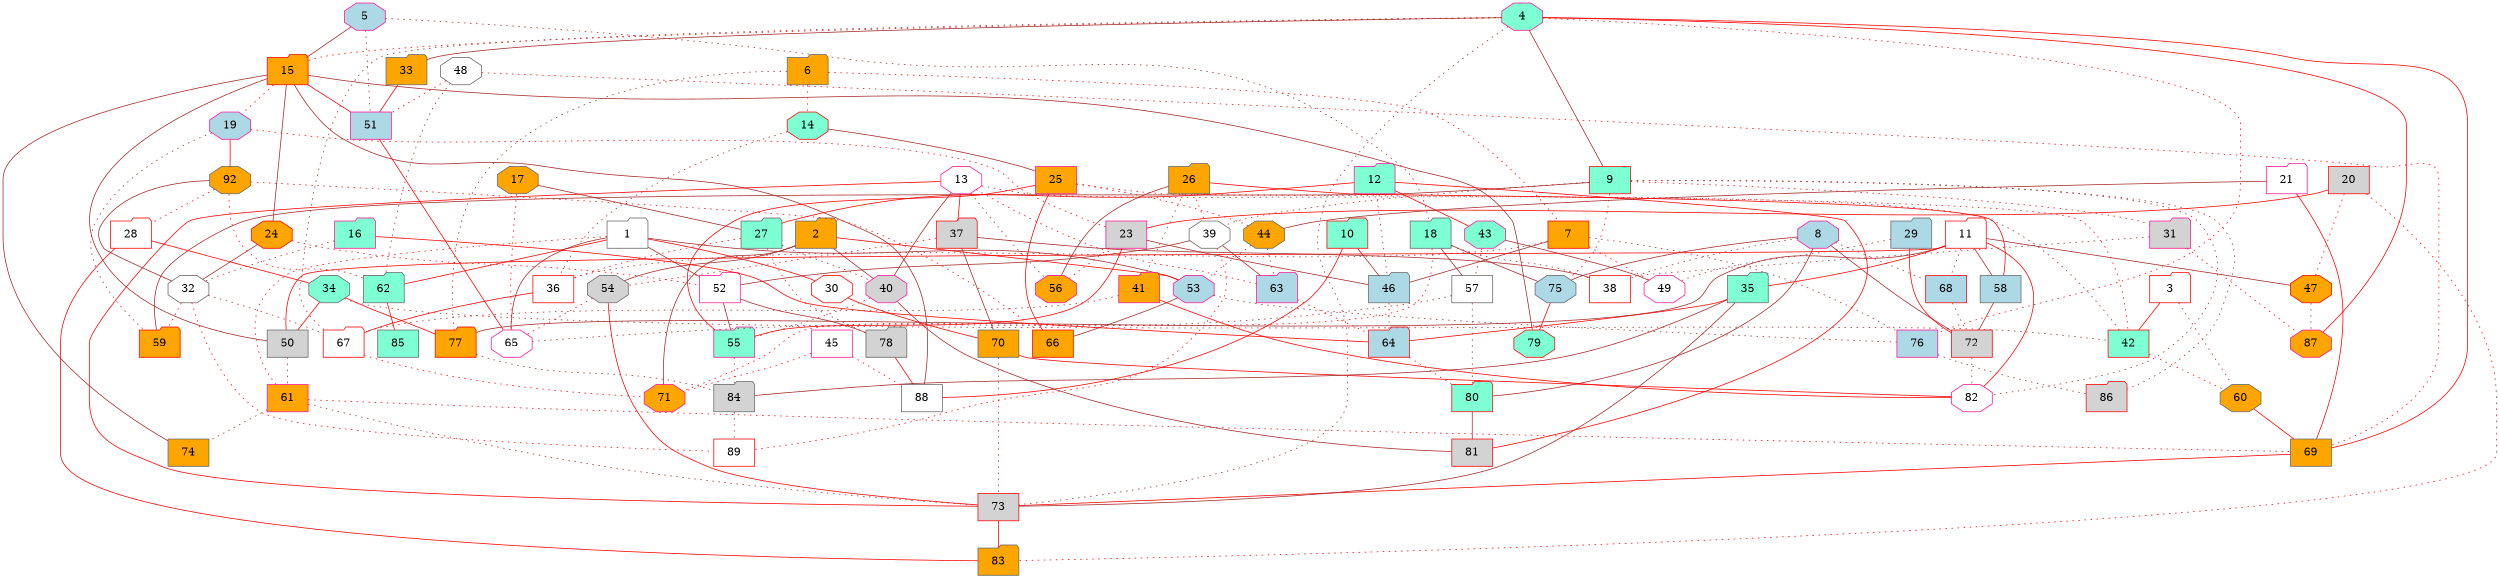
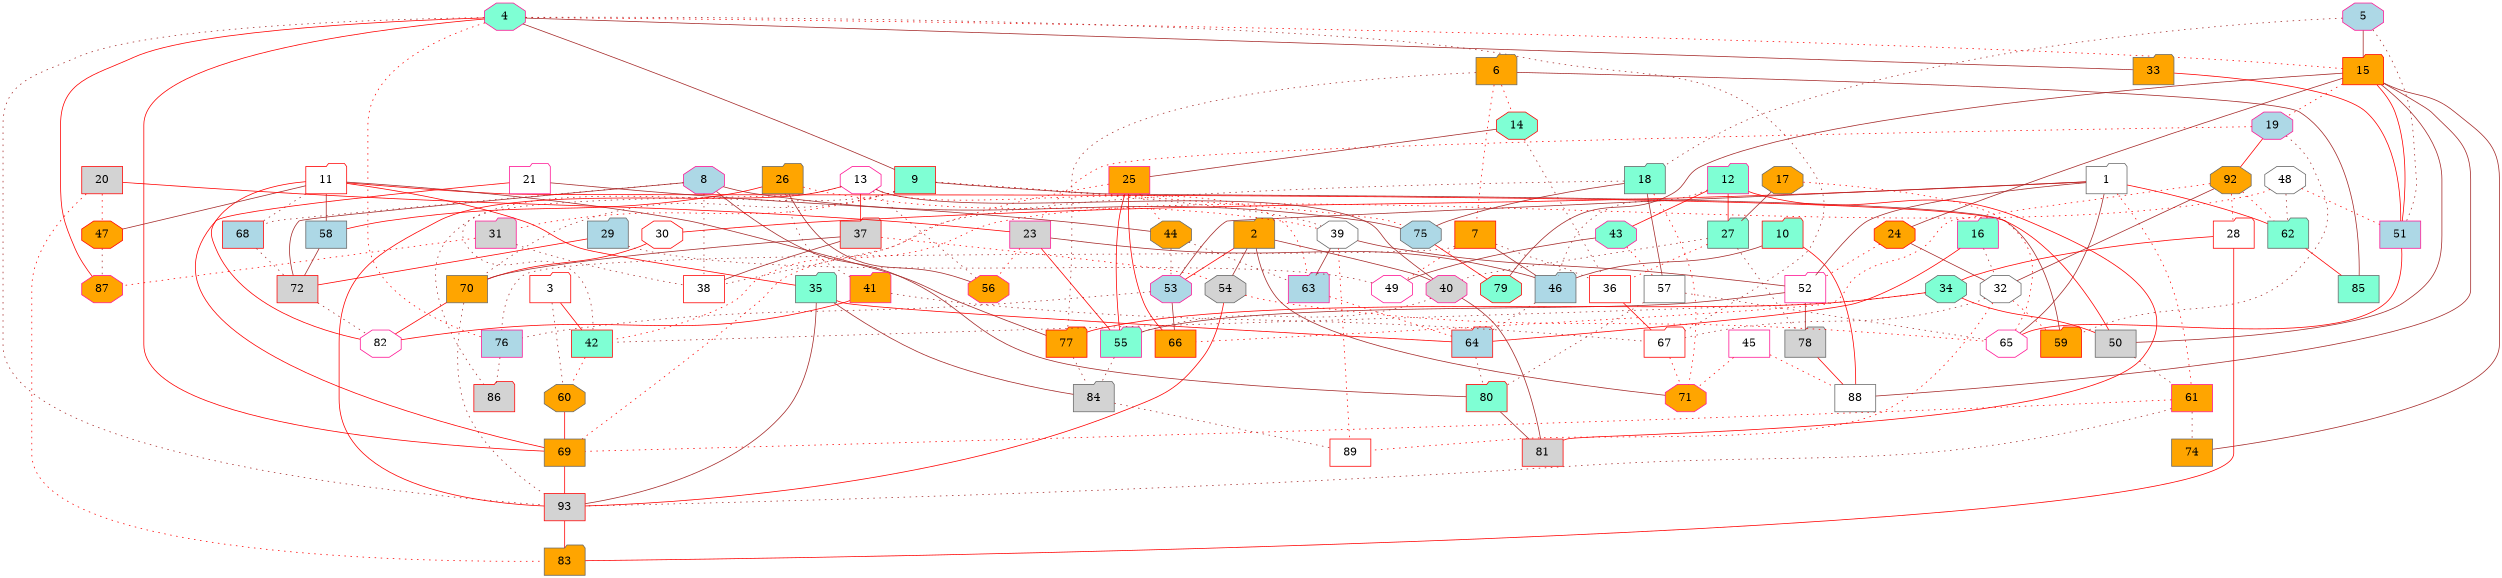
none -> (1999, 88)
(2192, 219) -> (714, 204)
(998, 507) -> (565, 507)
